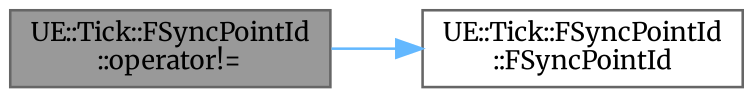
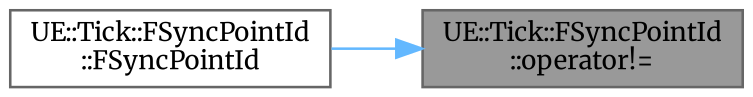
(364, 49) -> (364, 49)
